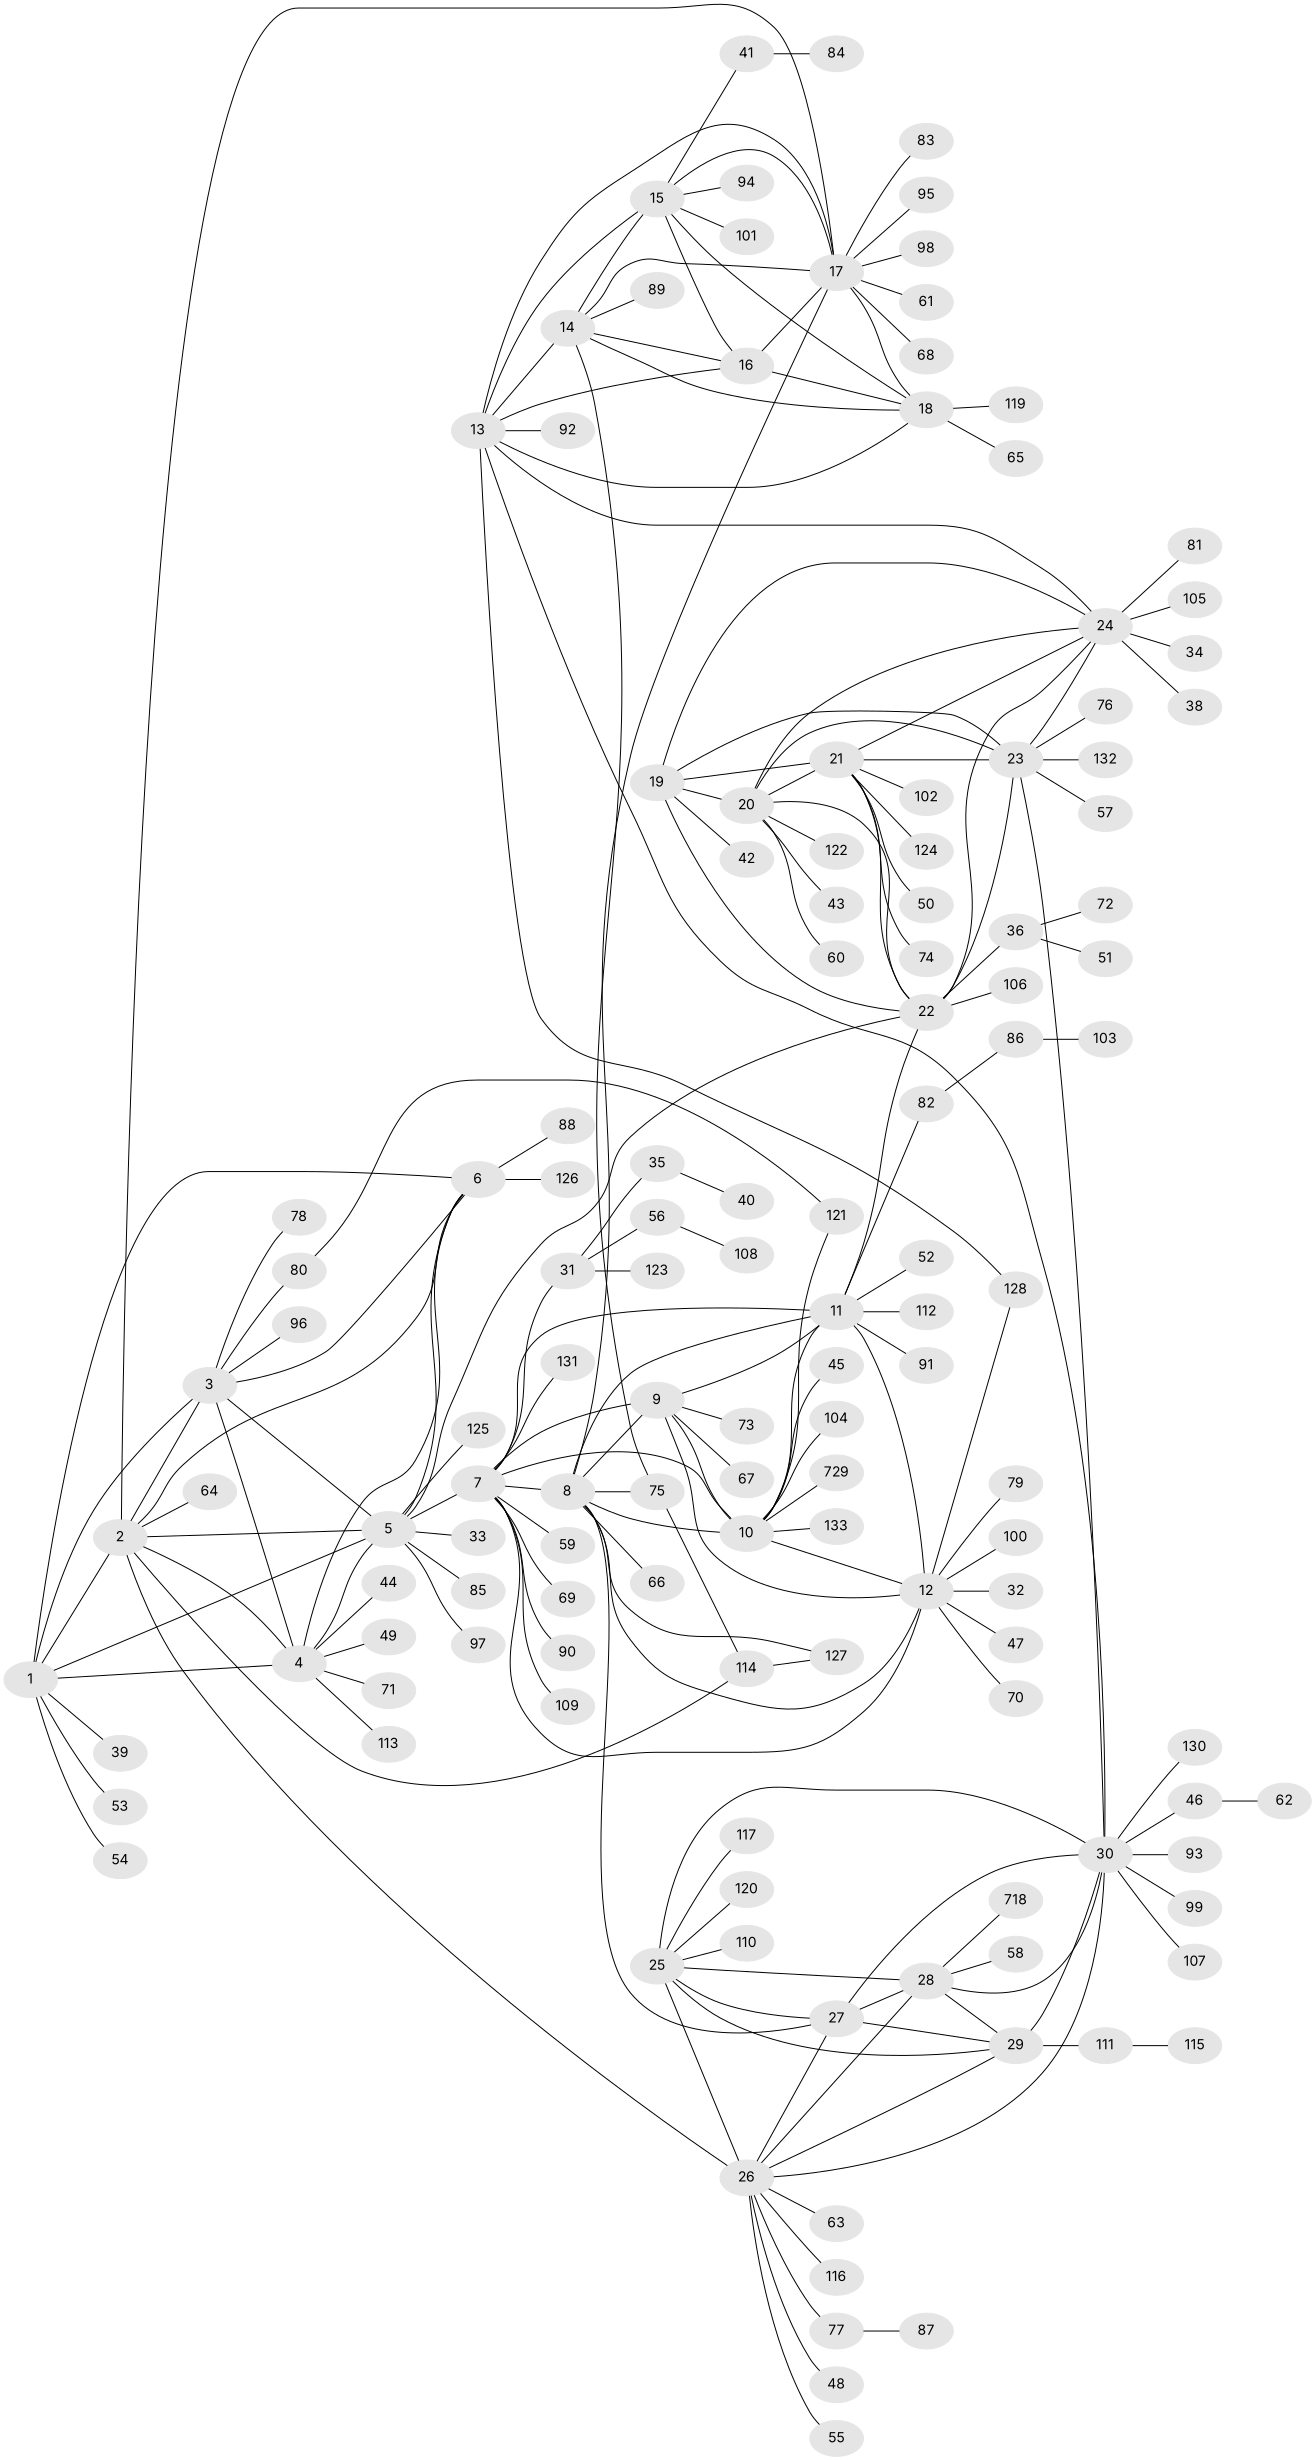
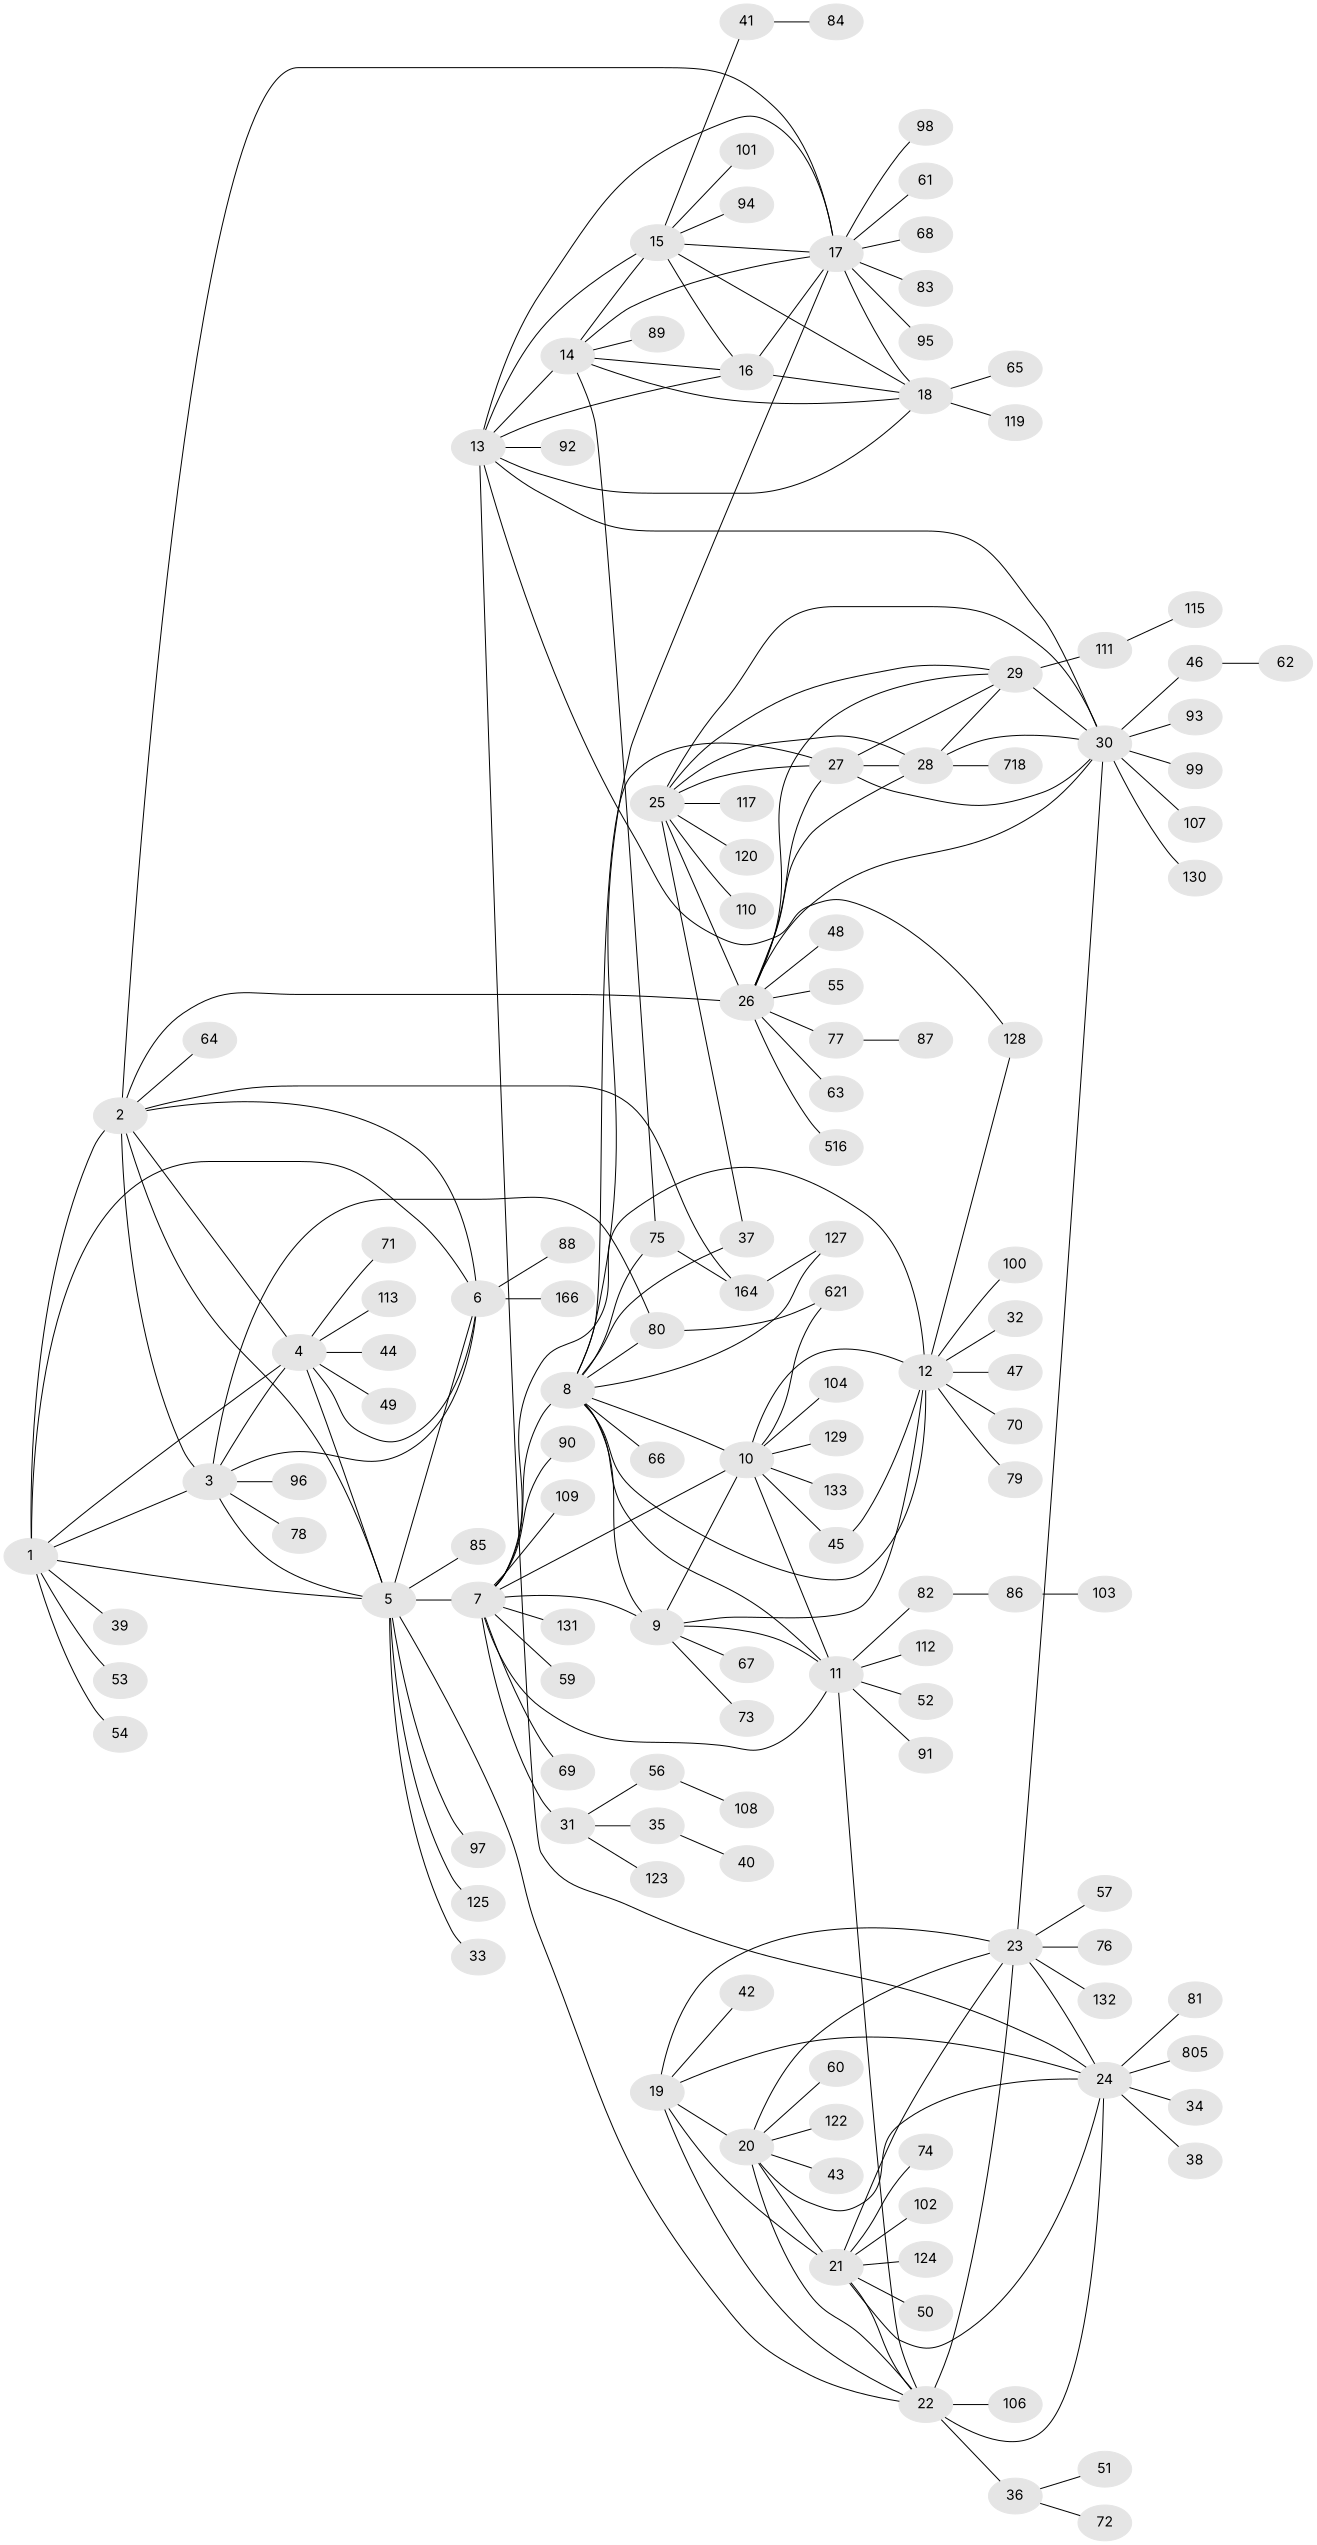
(1195, 600) -> (1195, 2054)
(568, 1180) -> (568, 1299)
(837, 1216) -> (836, 1293)
none -> (747, 1239)
none -> (613, 1360)
(903, 1445) -> (892, 1464)
(837, 1473) -> (836, 1438)
(747, 1669) -> (747, 1293)
(1016, 1954) -> none
(837, 2277) -> (836, 1148)
